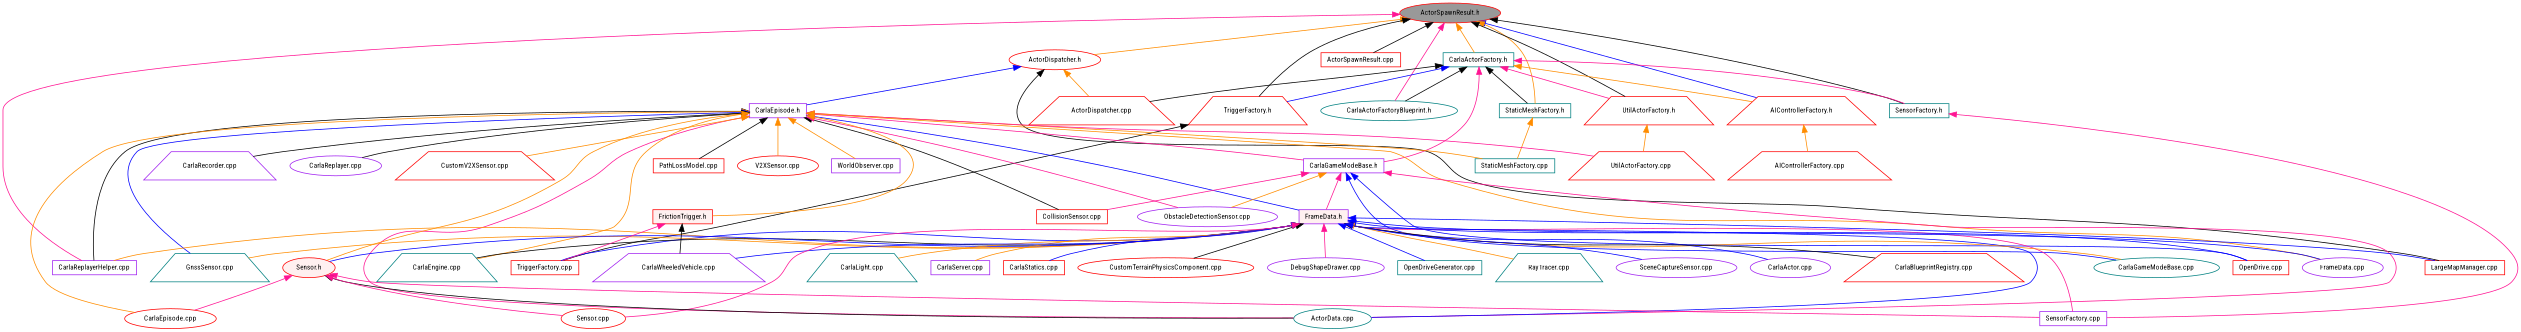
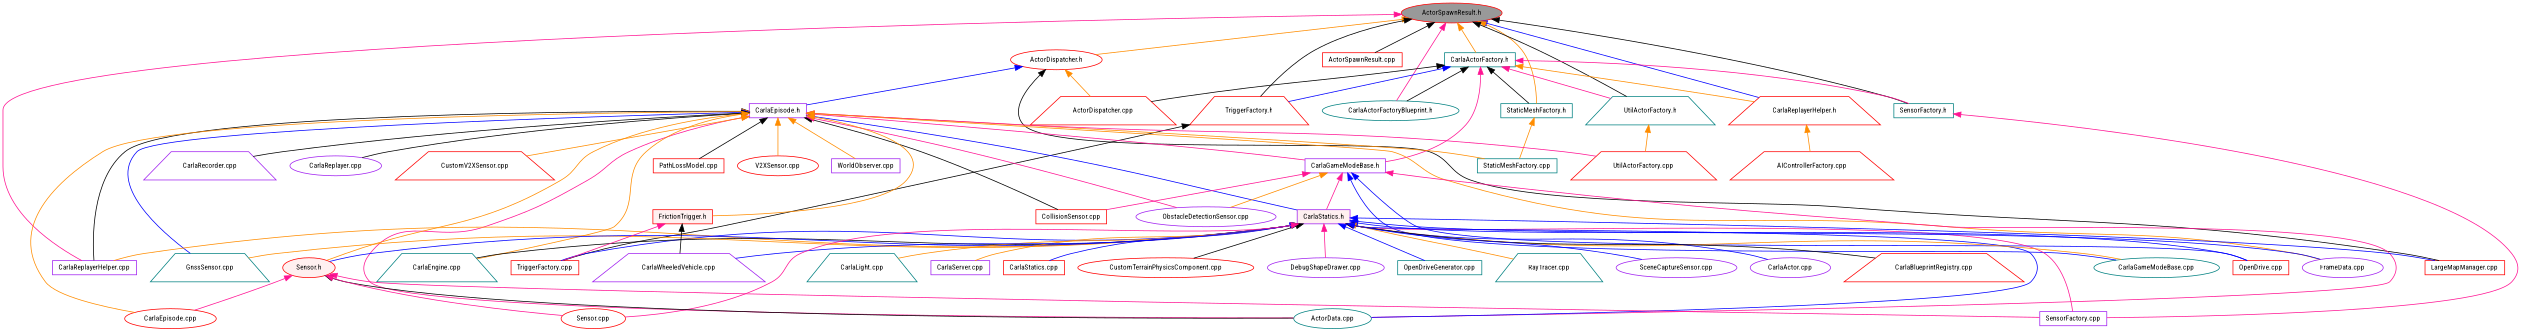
(1649, 111) -> (1650, 111)
(1802, 111) -> (1805, 111)
(1324, 217) -> (1324, 217)
